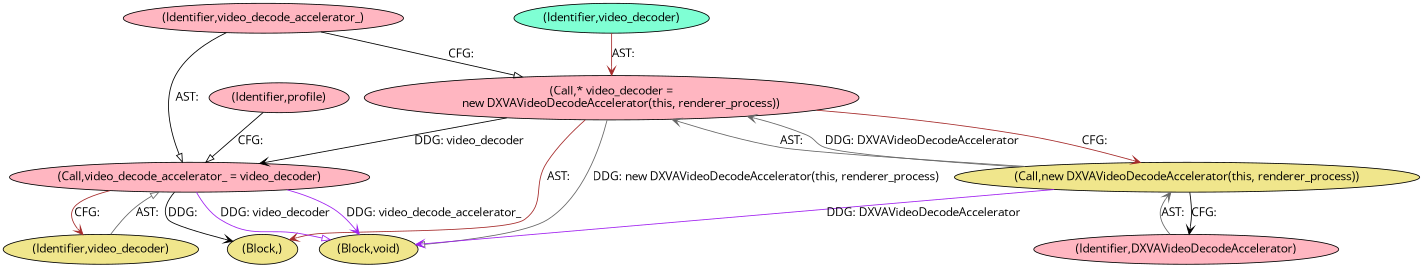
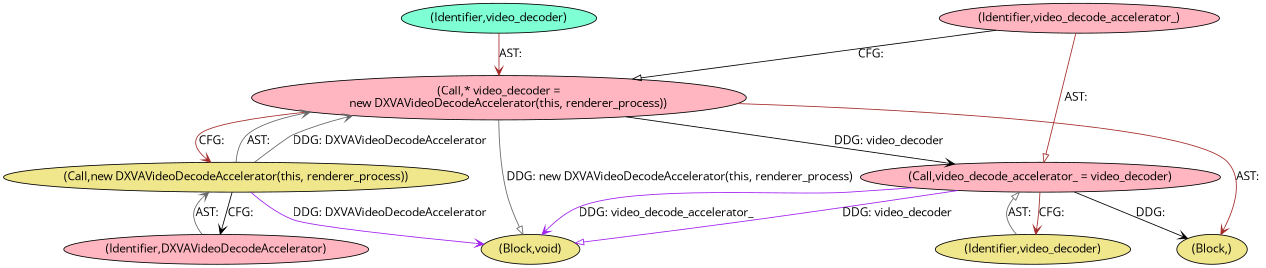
(173, 82) -> (1061, 94)
(279, 98) -> none
